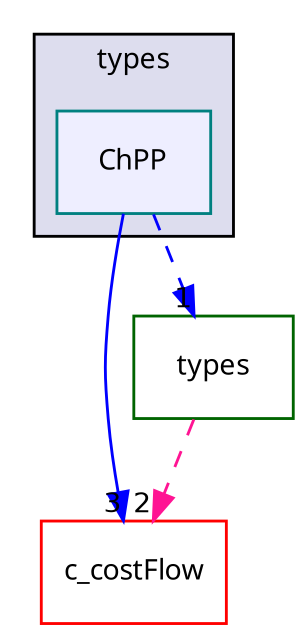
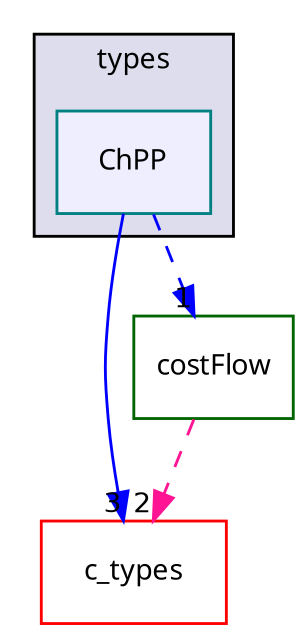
(214, 367) -> (214, 367)
(134, 572) -> (134, 572)
